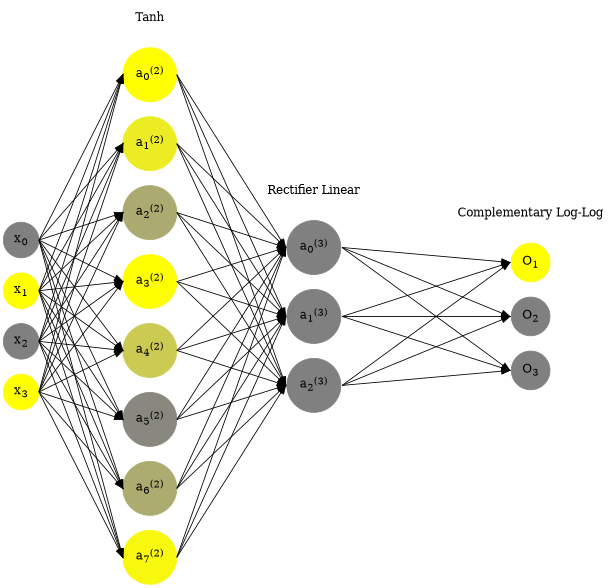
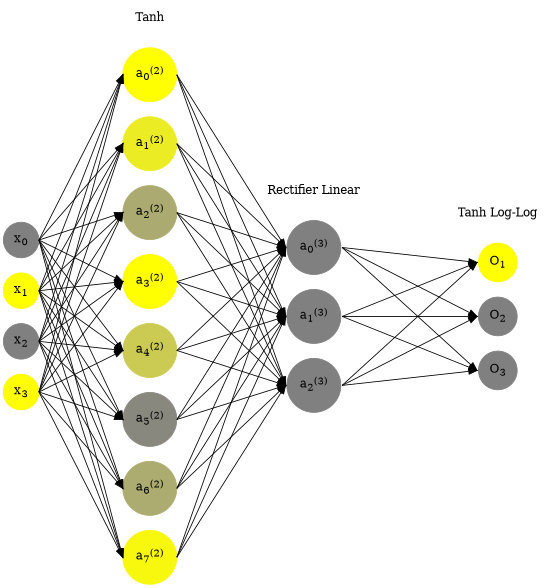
(531, 213) -> (498, 213)
